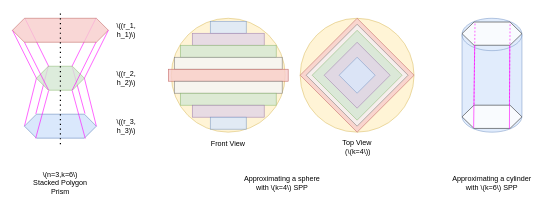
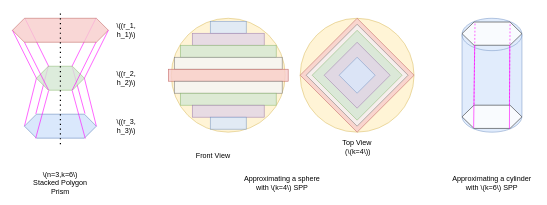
(228, 144) -> (213, 156)
